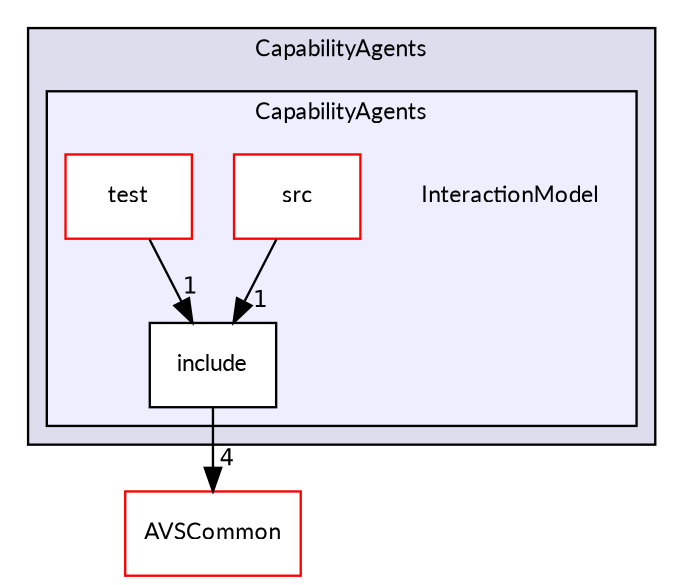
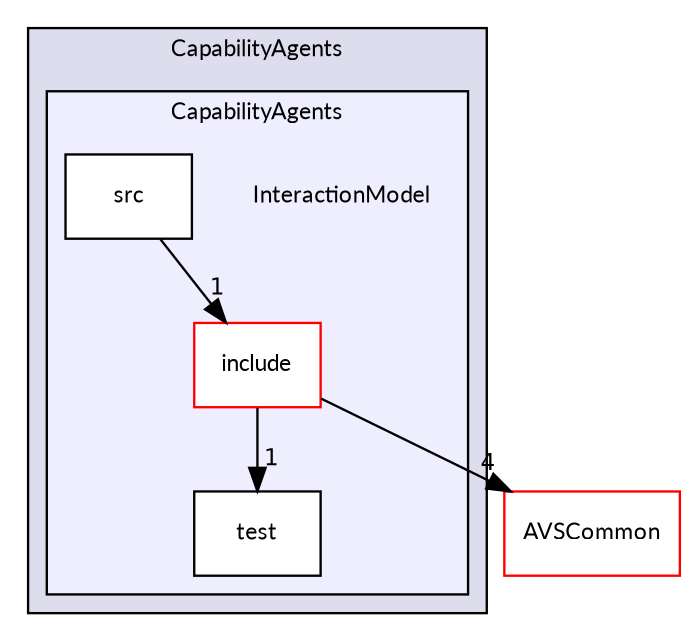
(129, 197) -> (257, 534)
(297, 197) -> (129, 197)
(165, 270) -> (257, 438)
(213, 365) -> (257, 365)
